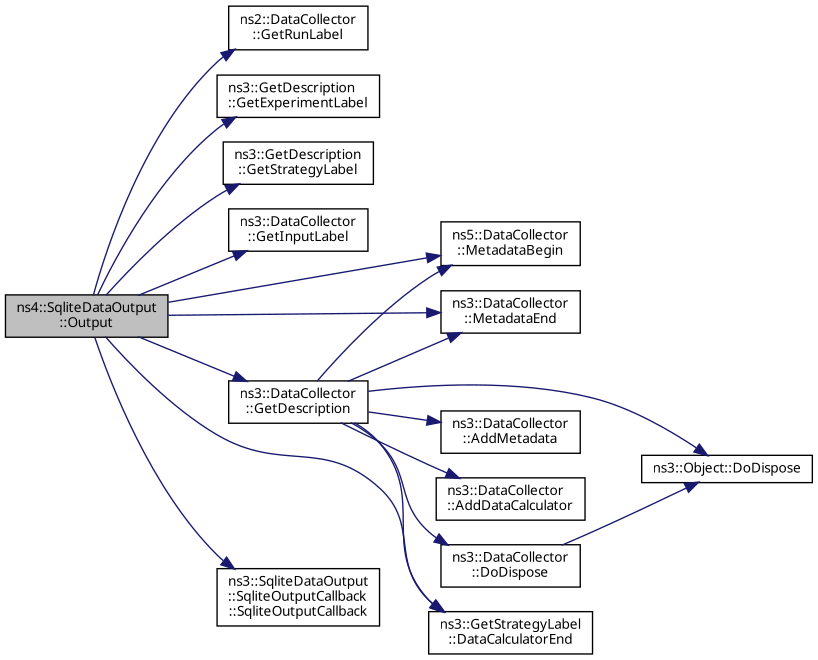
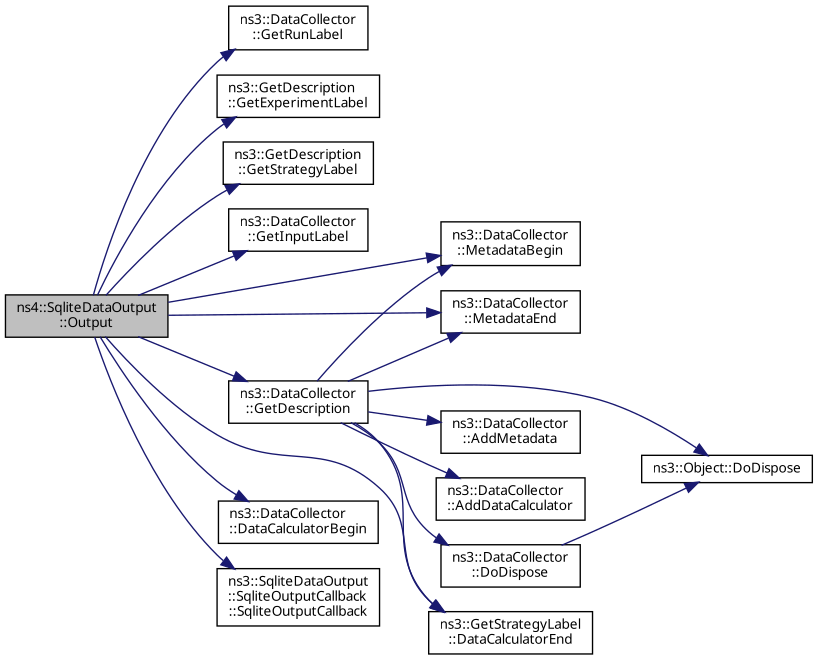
(298, 28) -> (298, 28)
(511, 244) -> (511, 244)
none -> (298, 522)
